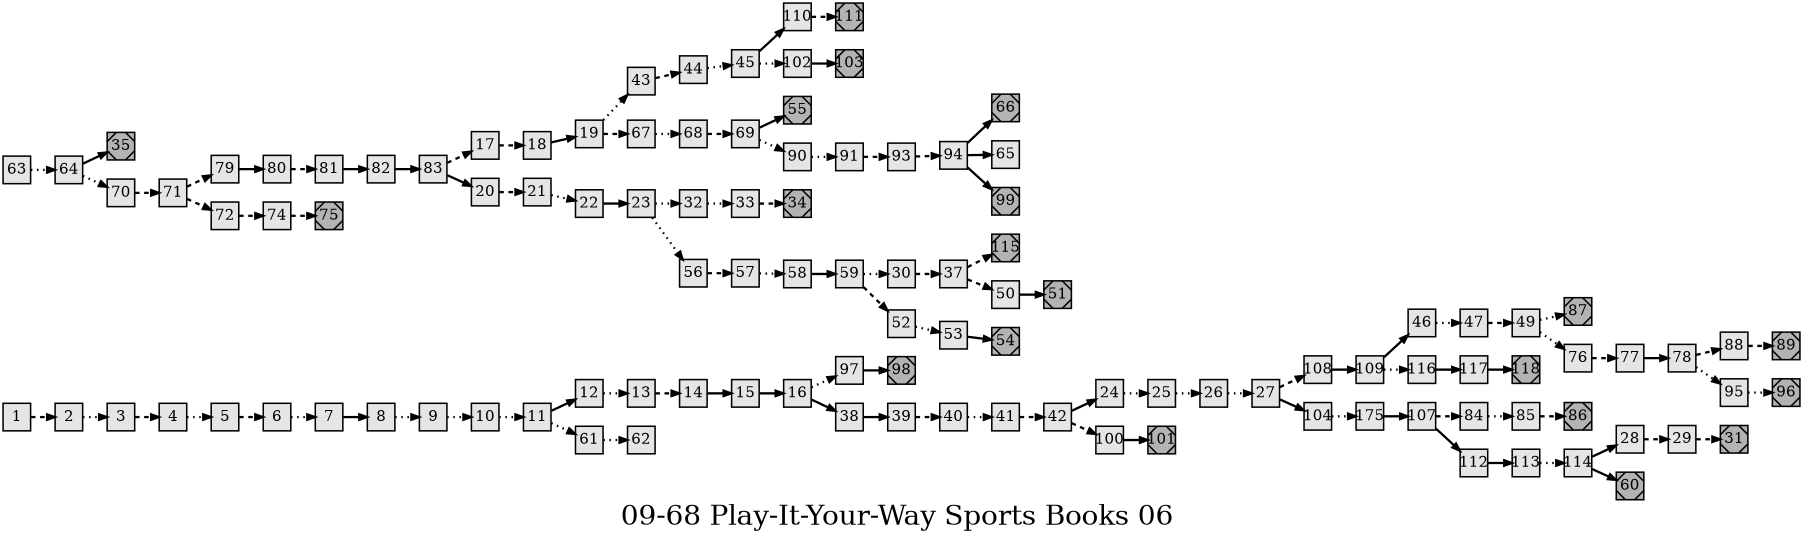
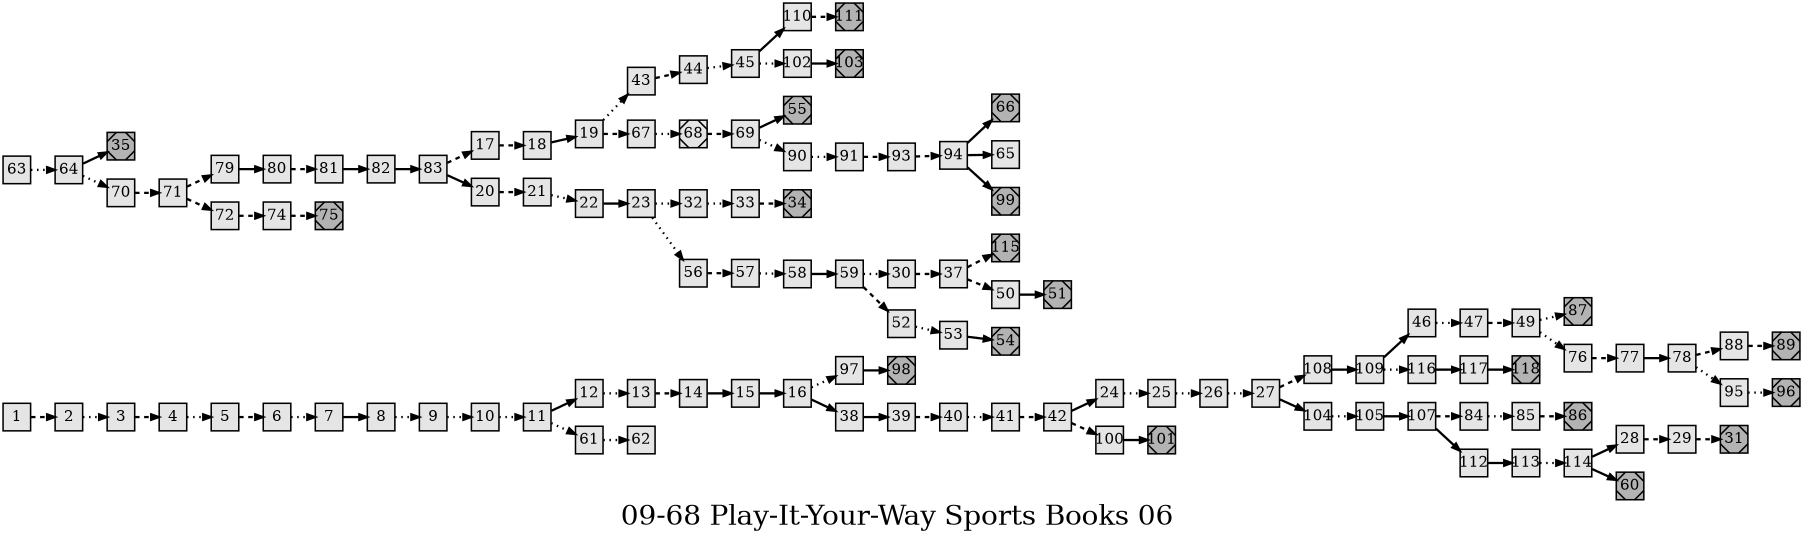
(693, 134) -> (693, 134)
(1370, 416) -> (1370, 416)
